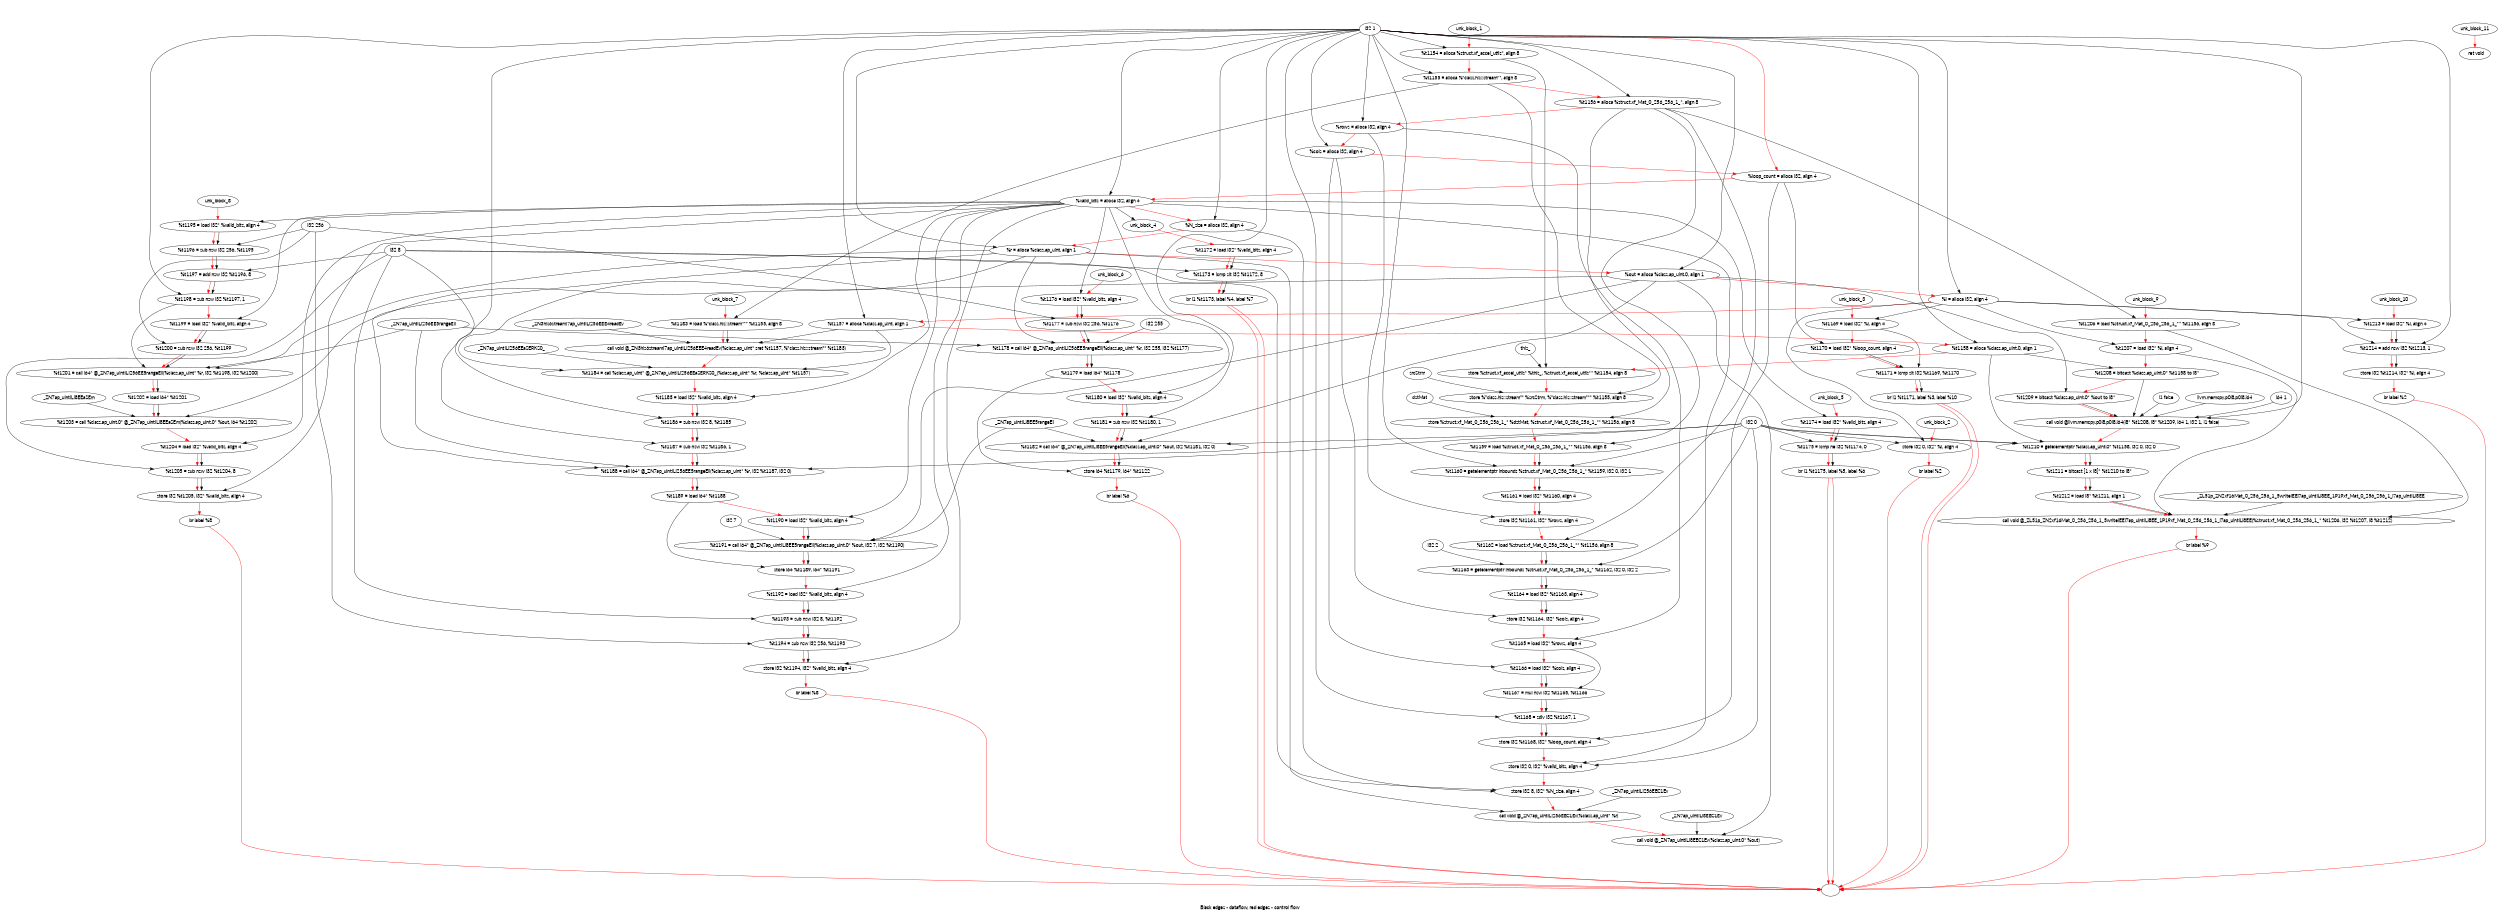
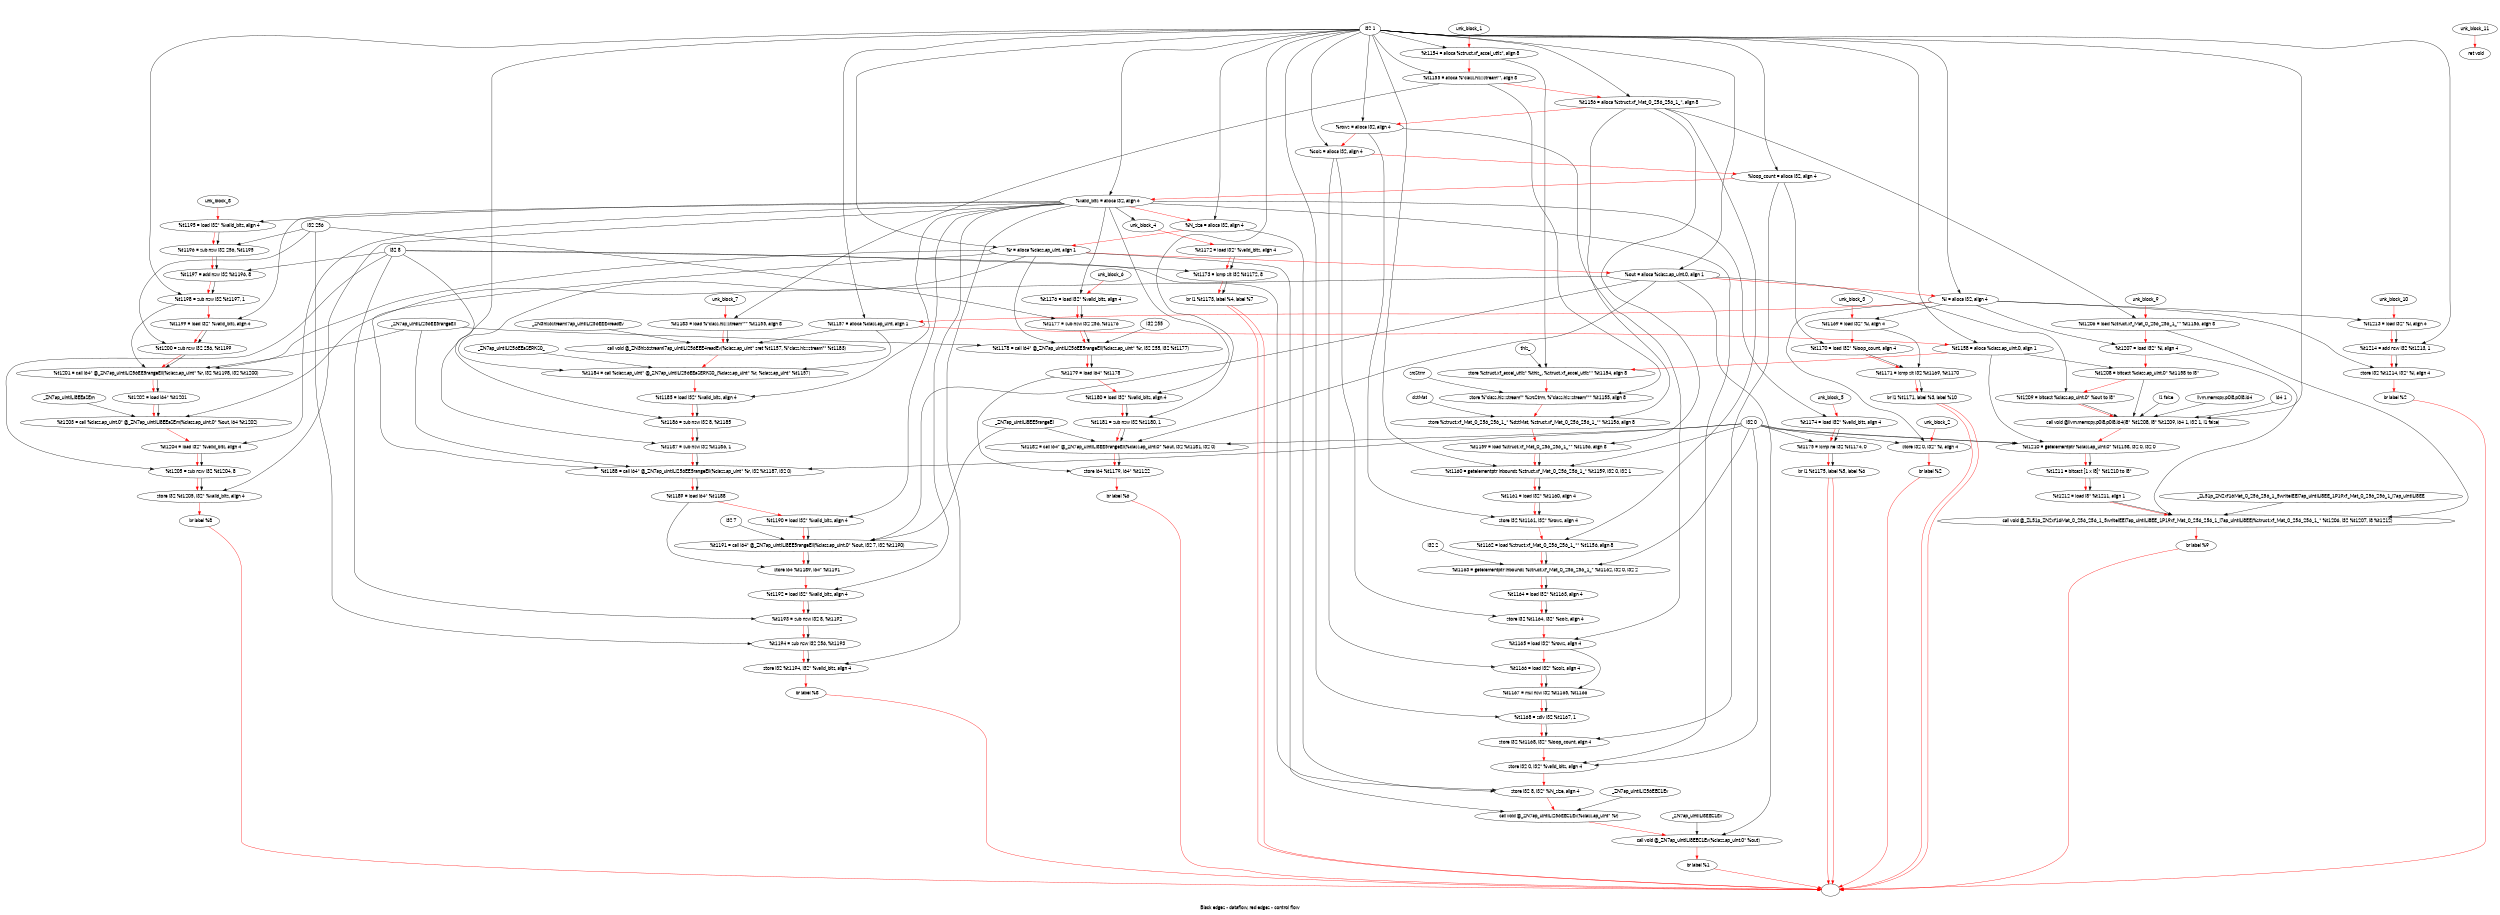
(1689, 40) -> (1689, 40)
(2188, 310) -> (2189, 312)
none -> (1697, 865)
